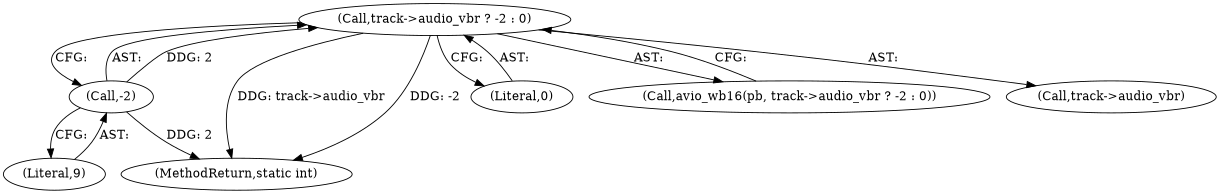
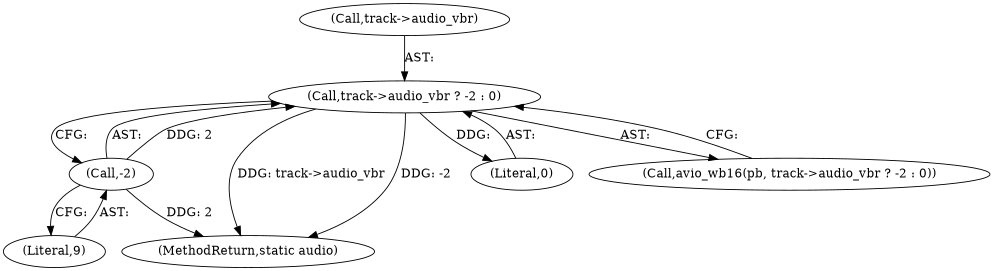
(783, 55) -> (405, 54)
(469, 58) -> (475, 136)
(237, 174) -> (248, 252)
